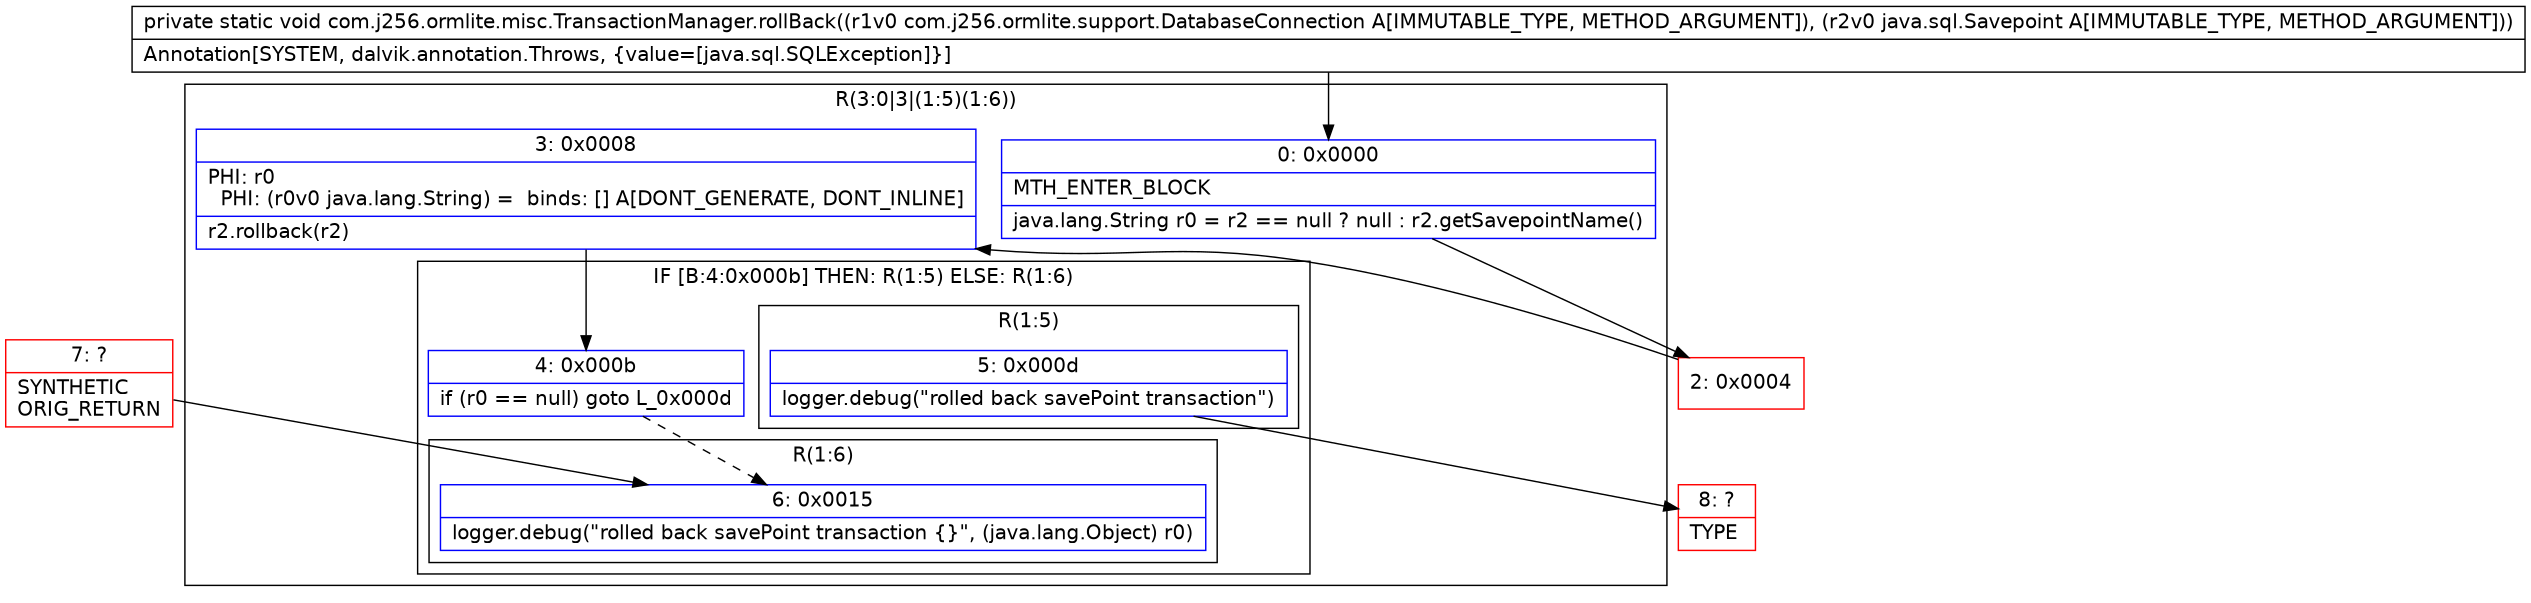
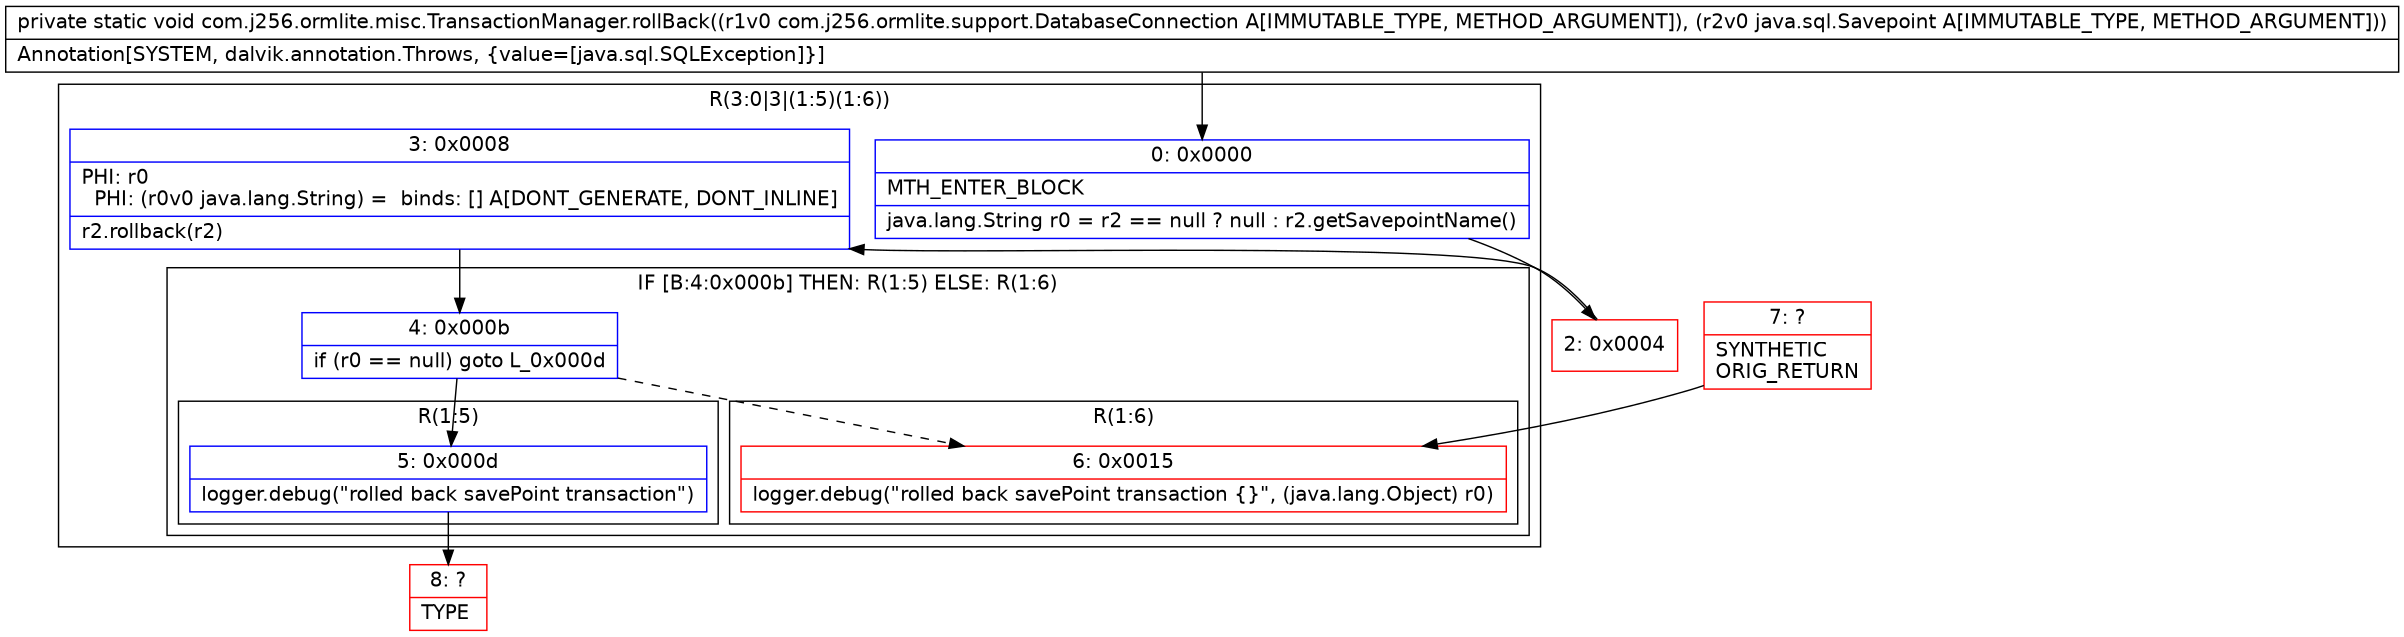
none -> (454, 410)
(823, 518) -> (1124, 479)
